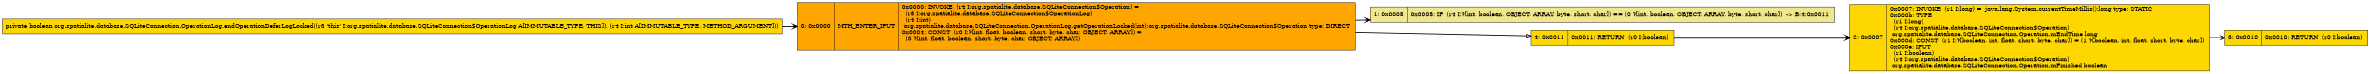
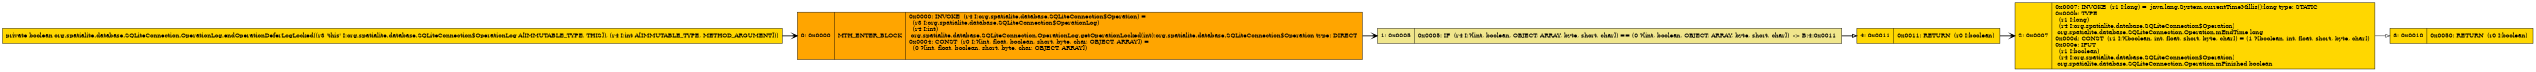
(866, 26) -> (870, 36)
(1441, 34) -> (1847, 36)
(2215, 38) -> (2380, 36)
(2315, 38) -> (2480, 36)
